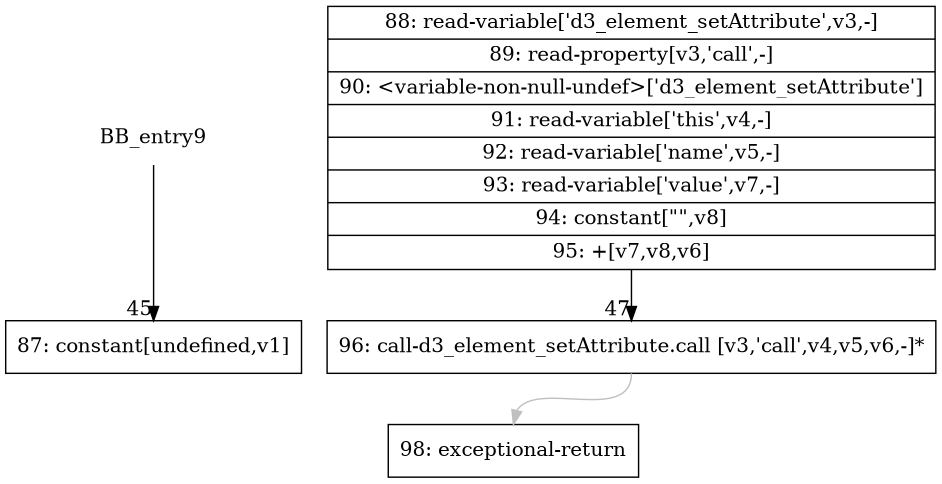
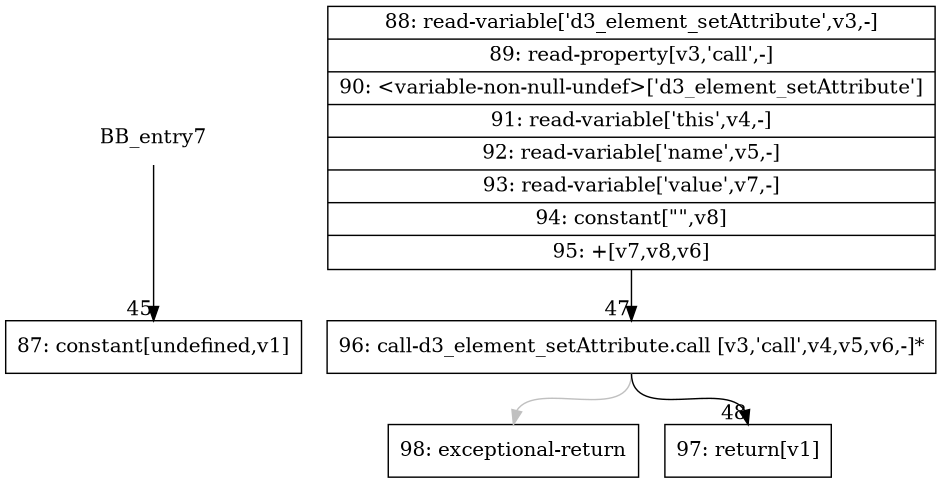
(154, 138) -> (154, 138)
none -> (748, 451)
